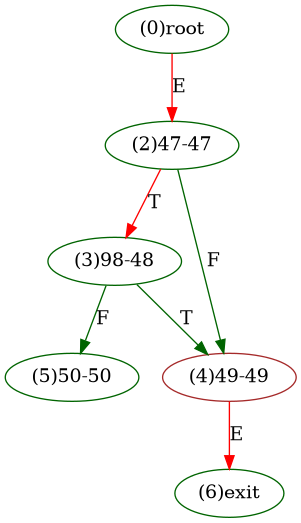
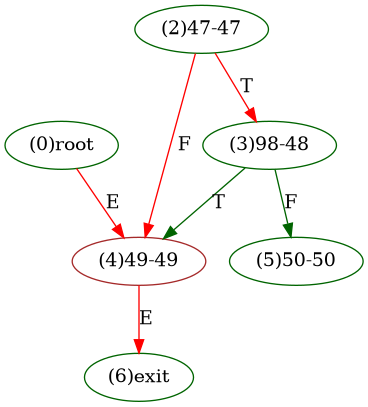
(172, 81) -> (96, 198)
(199, 255) -> (172, 139)
